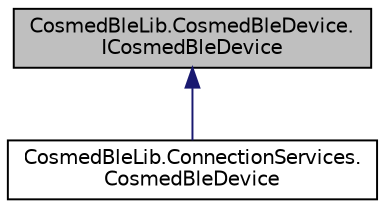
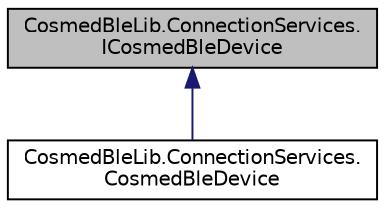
(192, 38) -> (192, 38)
